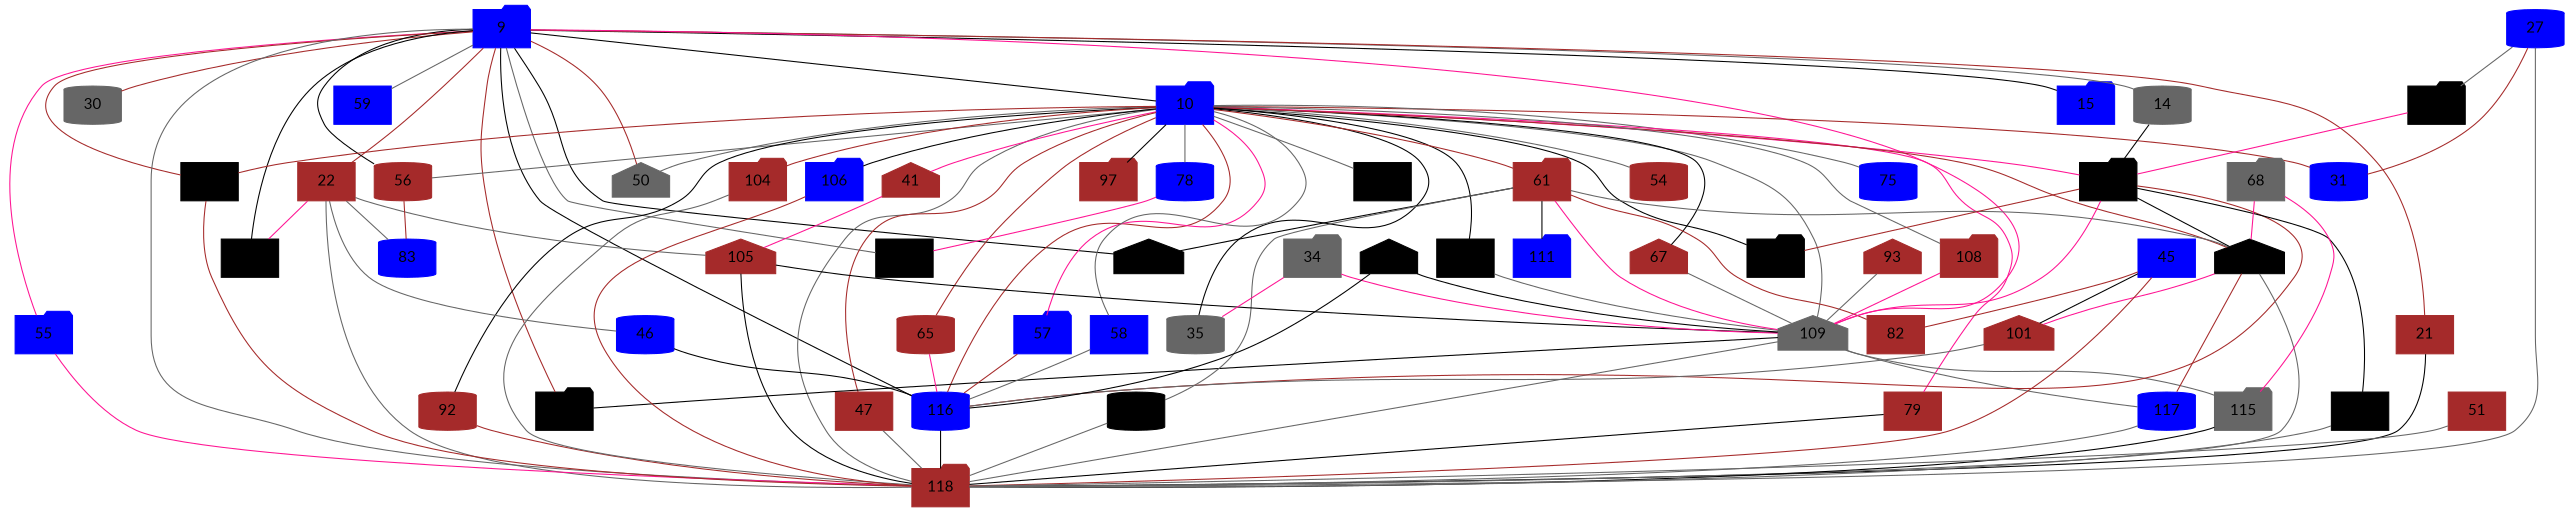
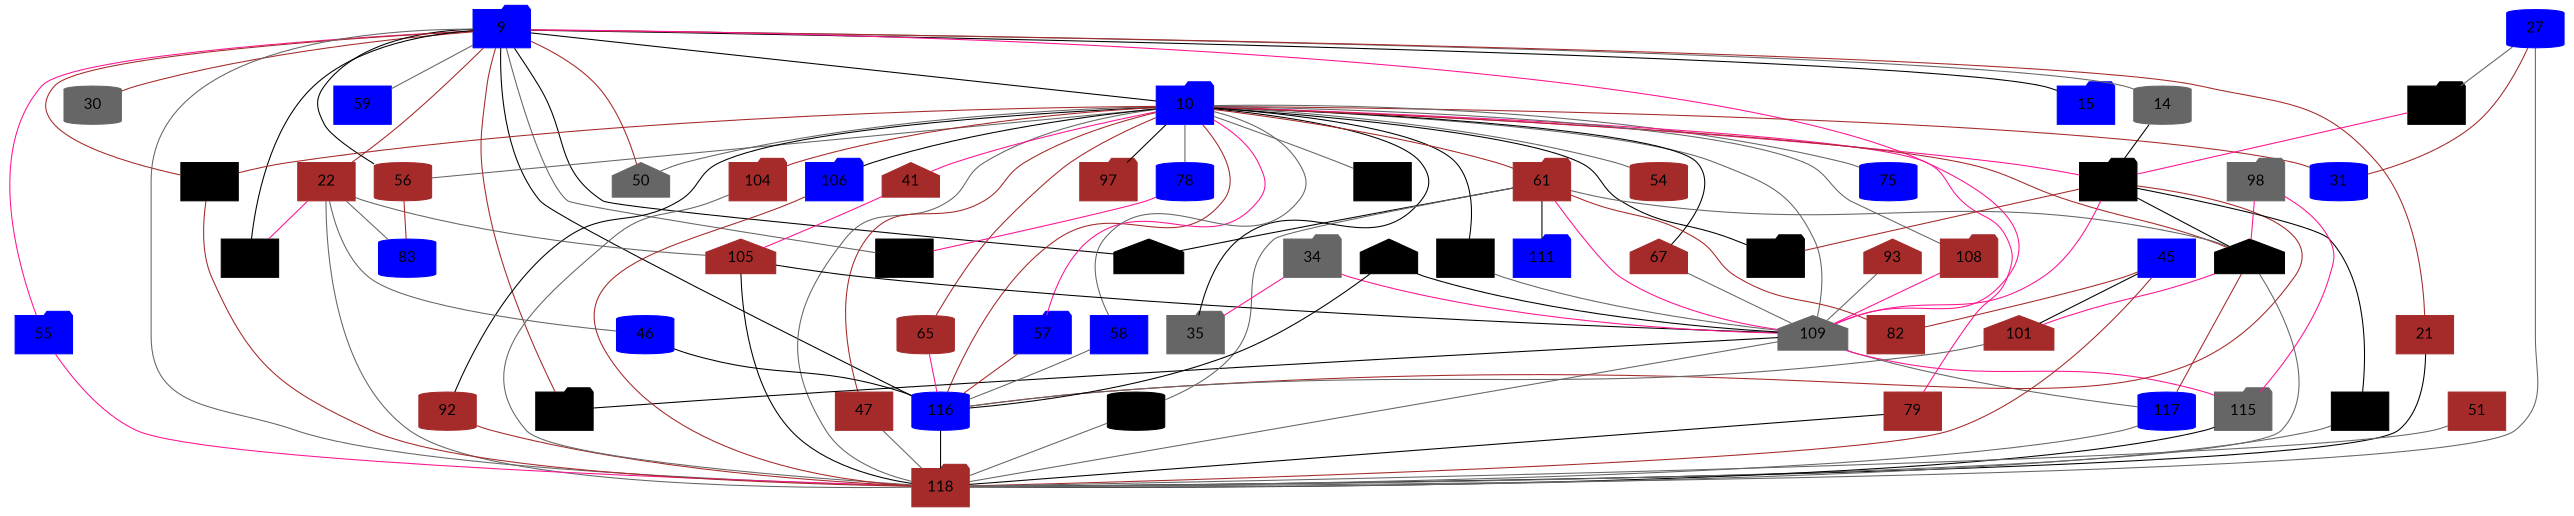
(2256, 182) -> (2256, 182)
(1196, 335) -> (1196, 335)
(2030, 371) -> (2030, 371)
